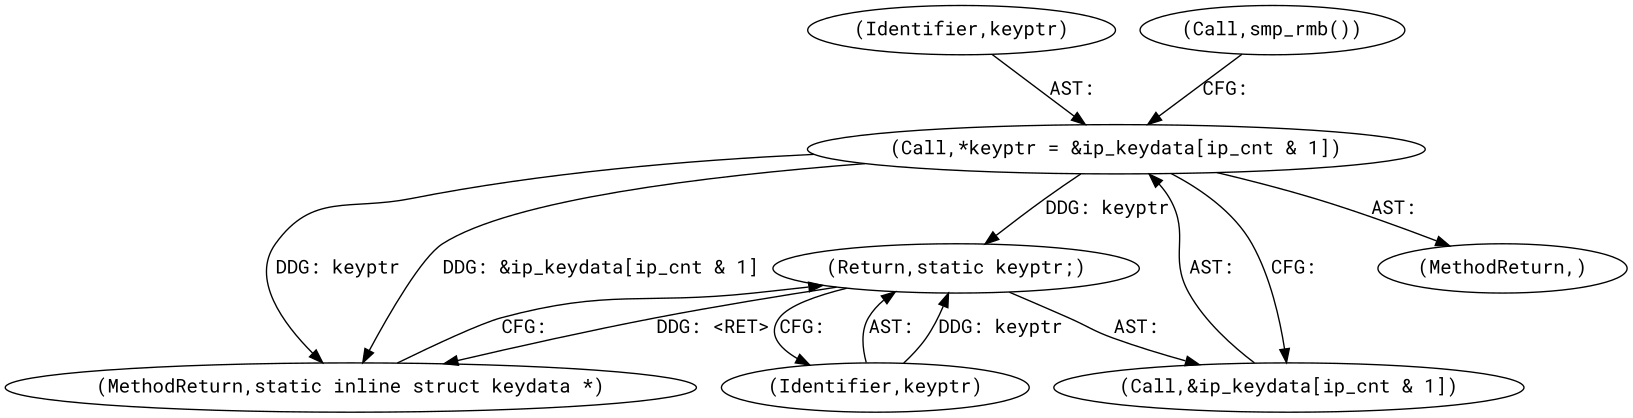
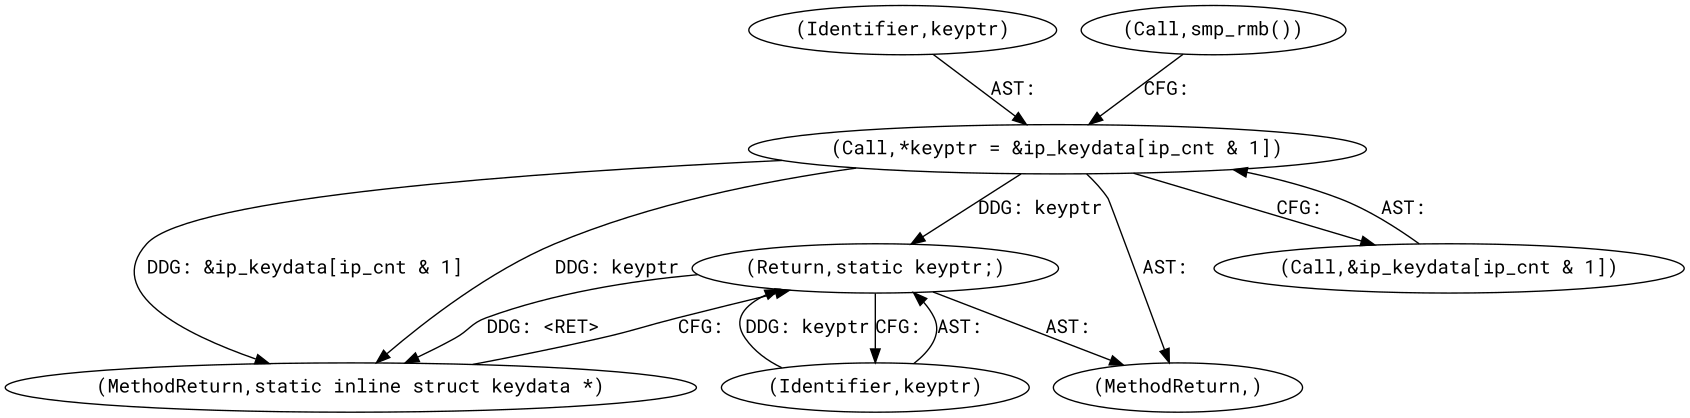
(1096, 331) -> (1022, 326)
